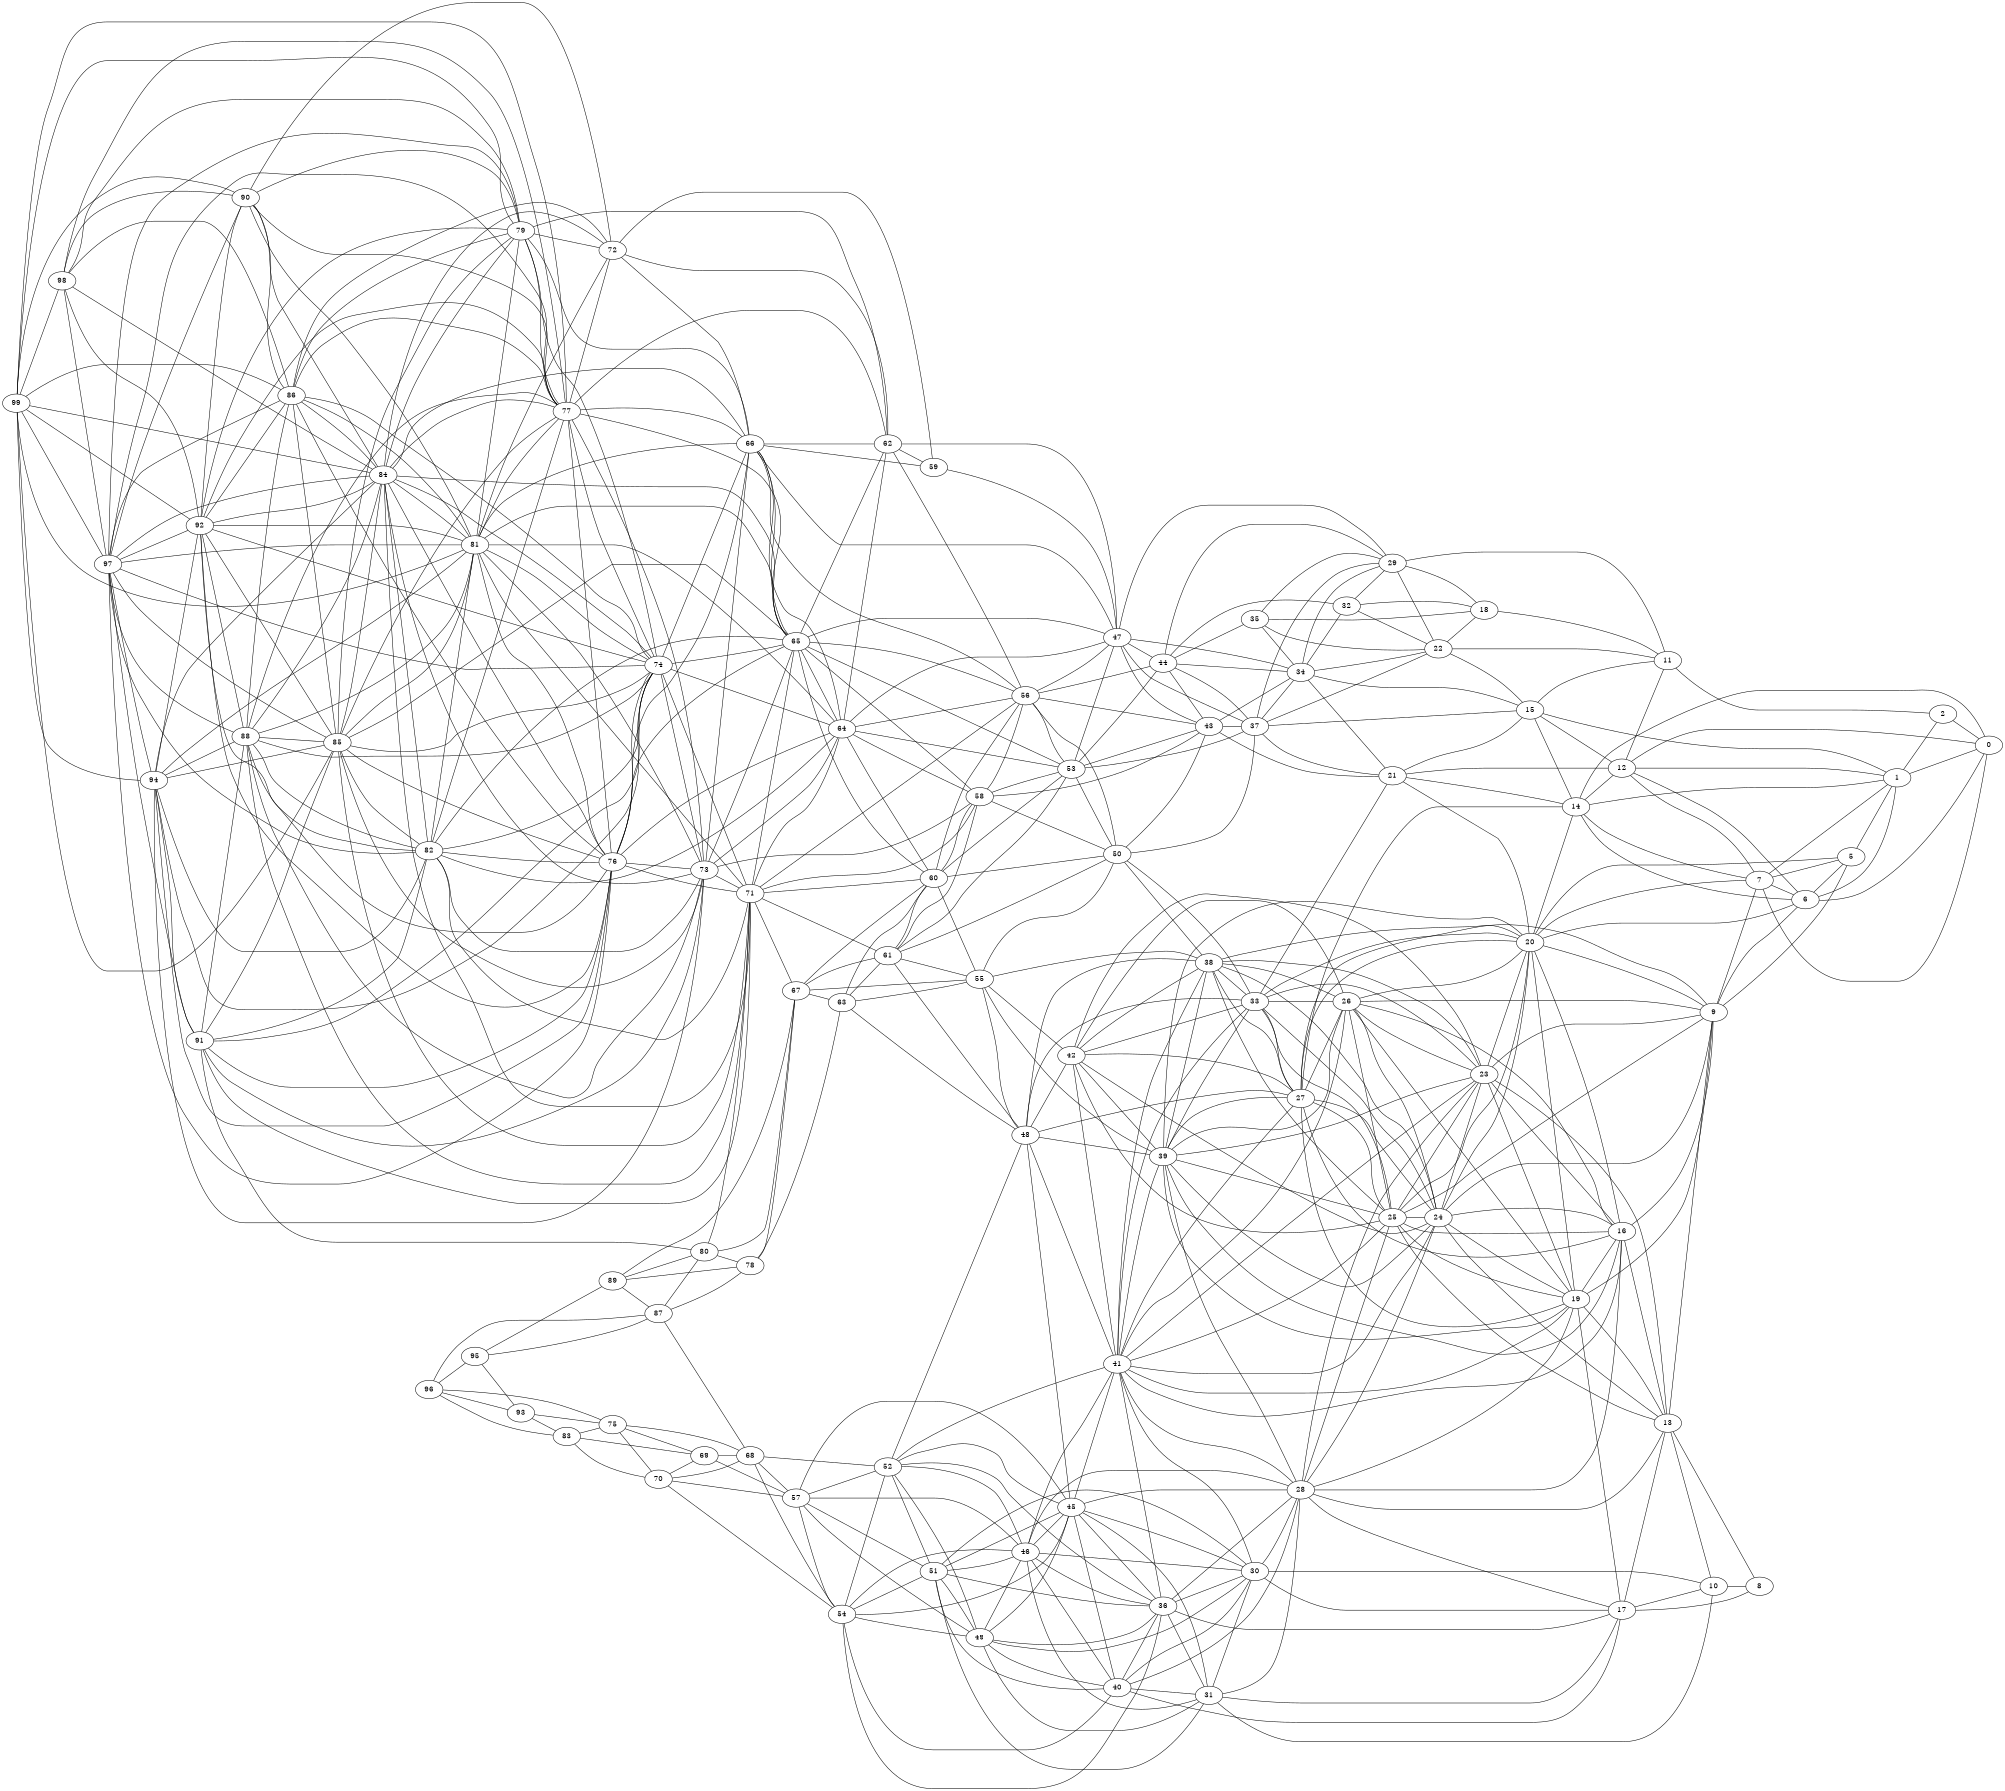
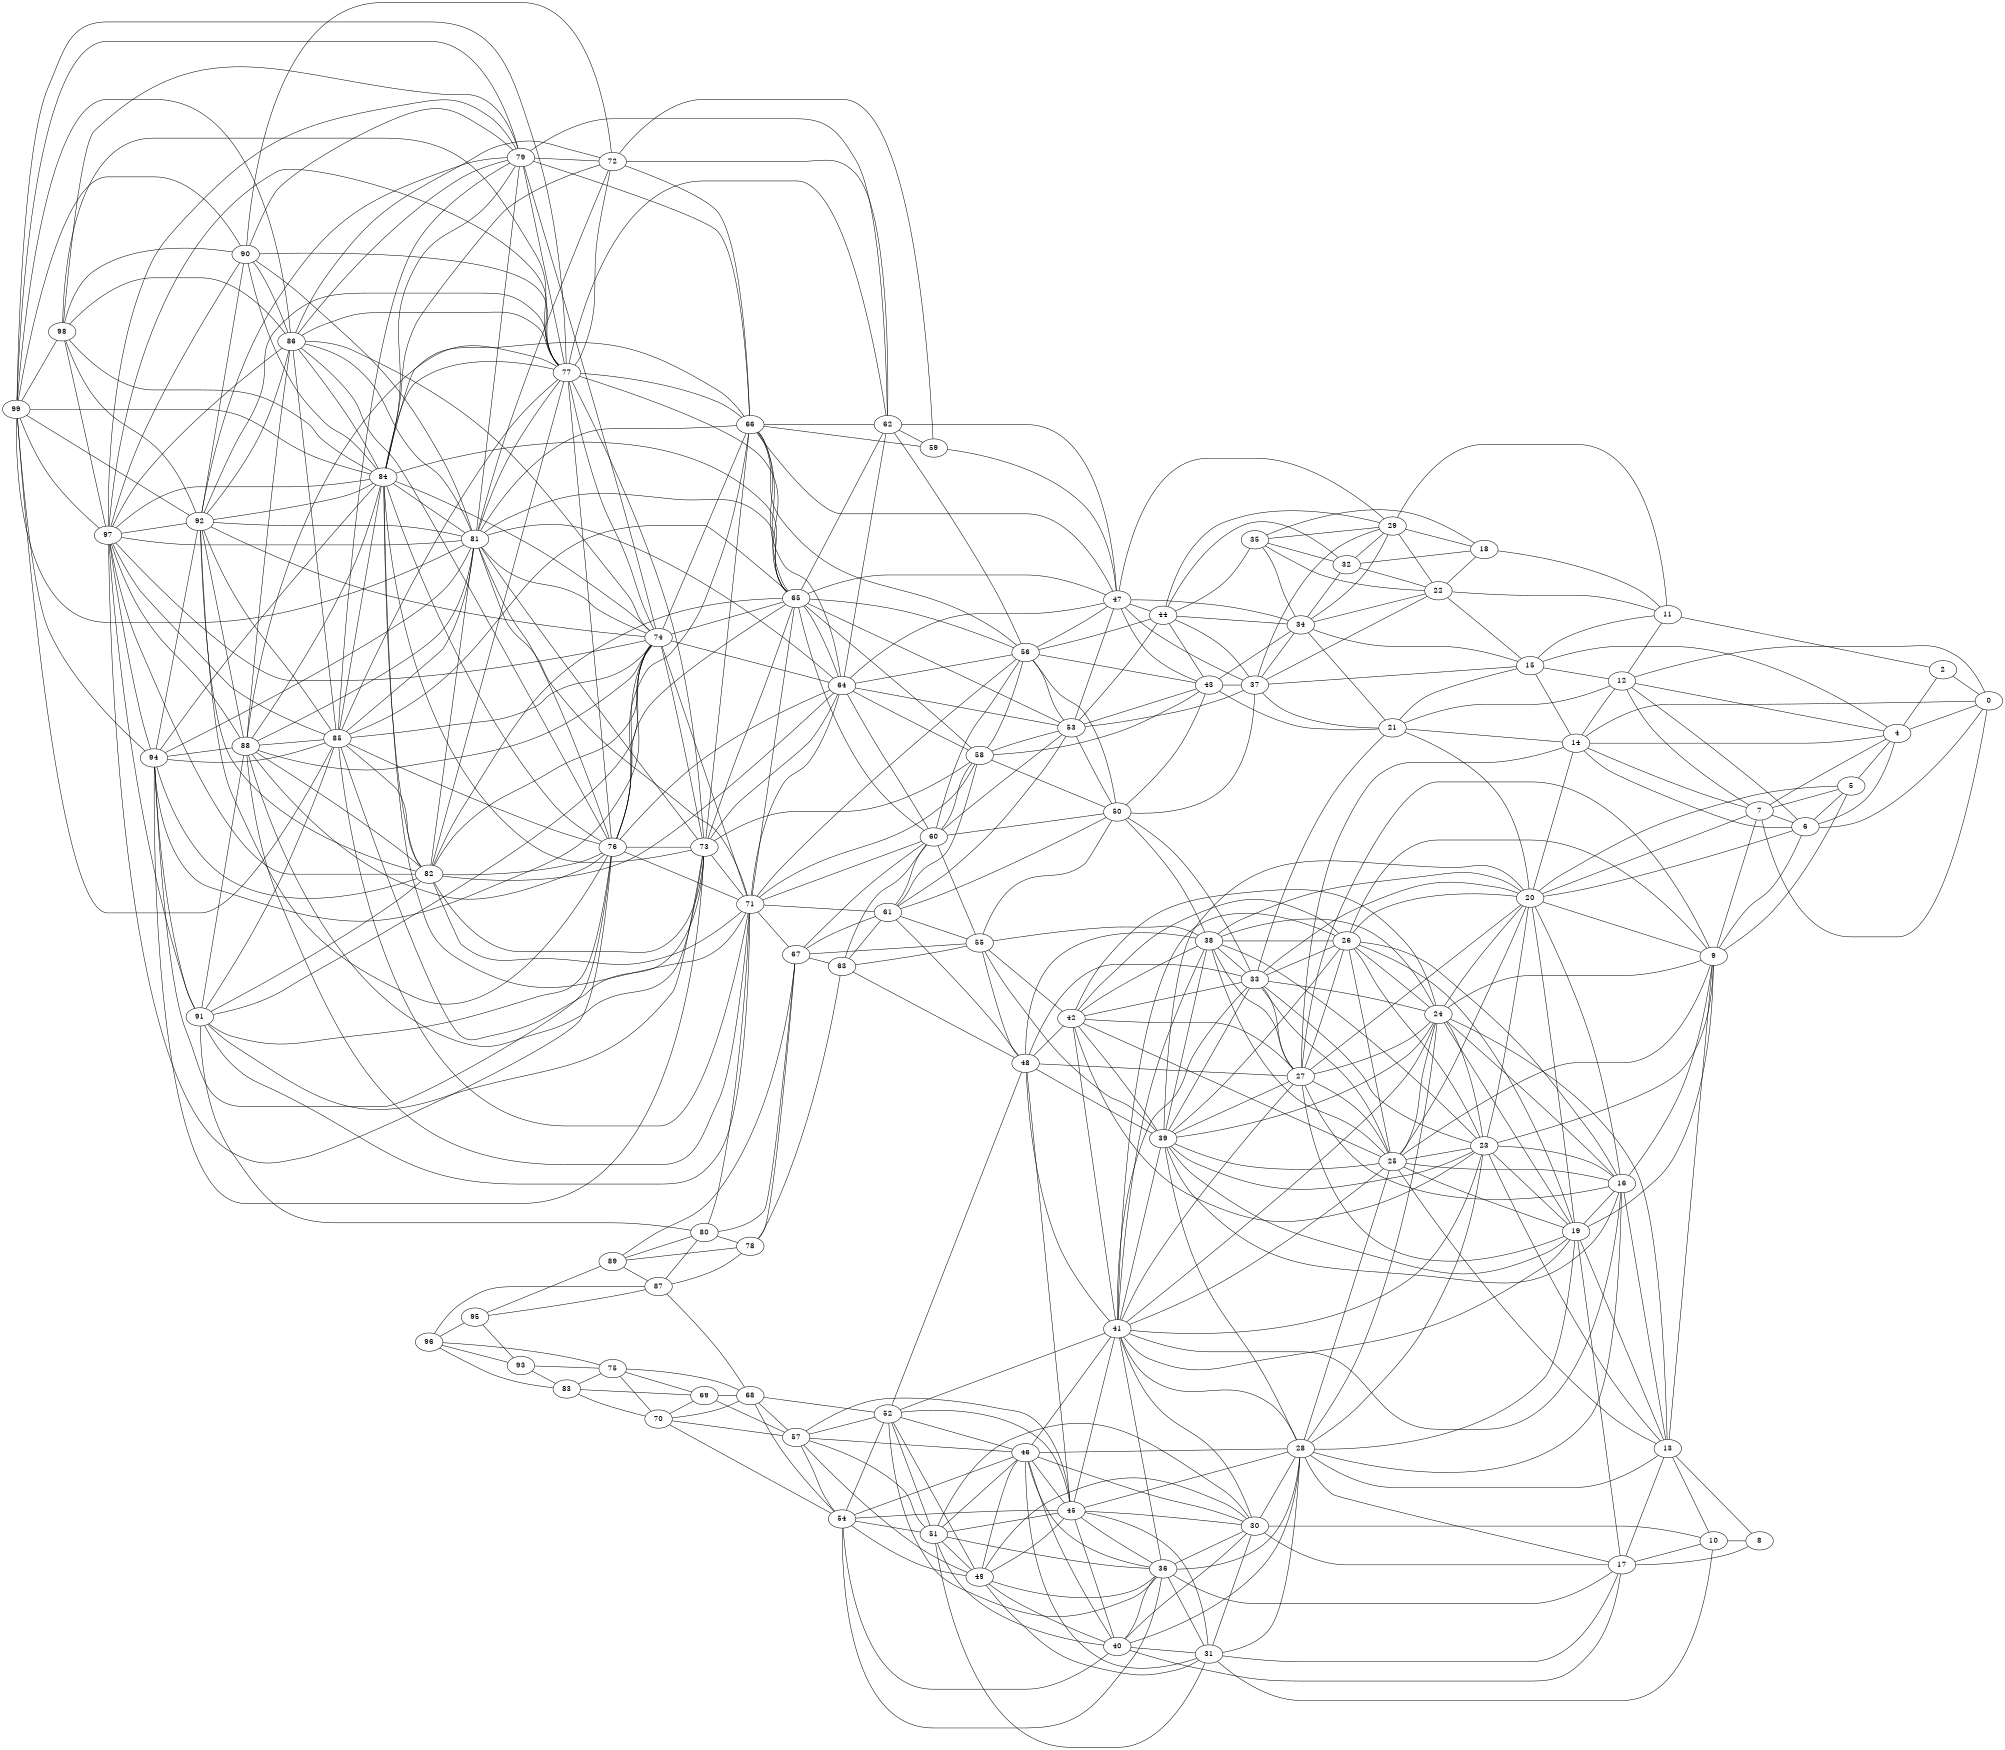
none -> (1301, 552)
(1897, 778) -> (1897, 733)
